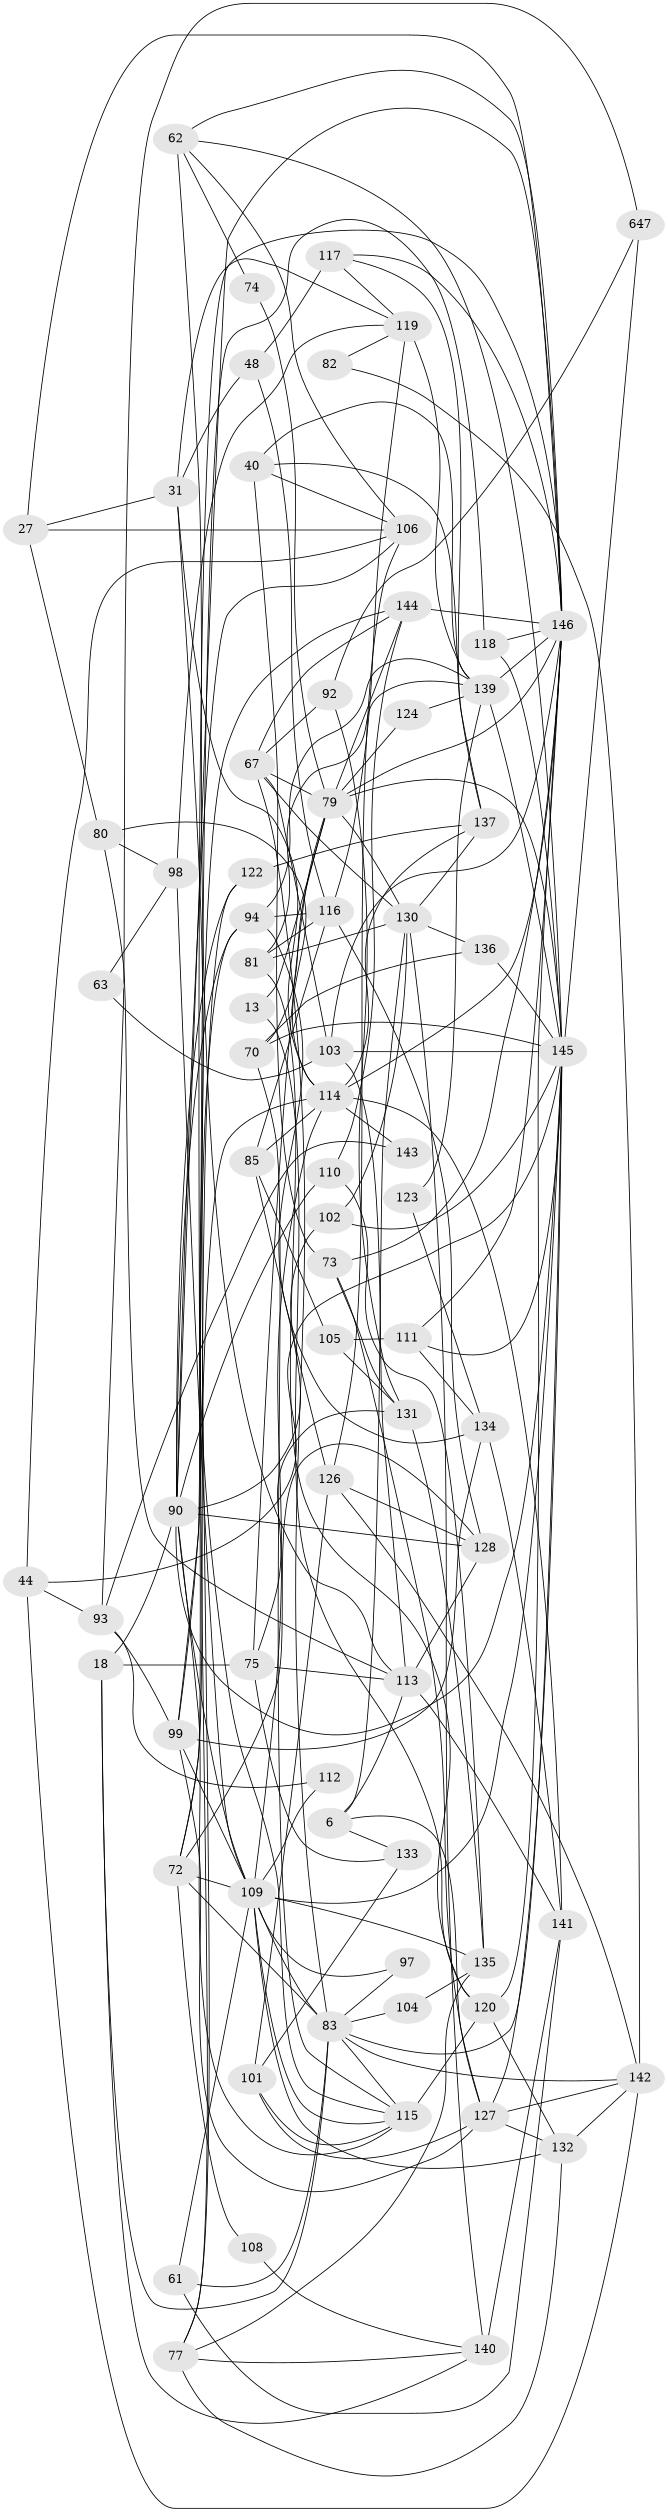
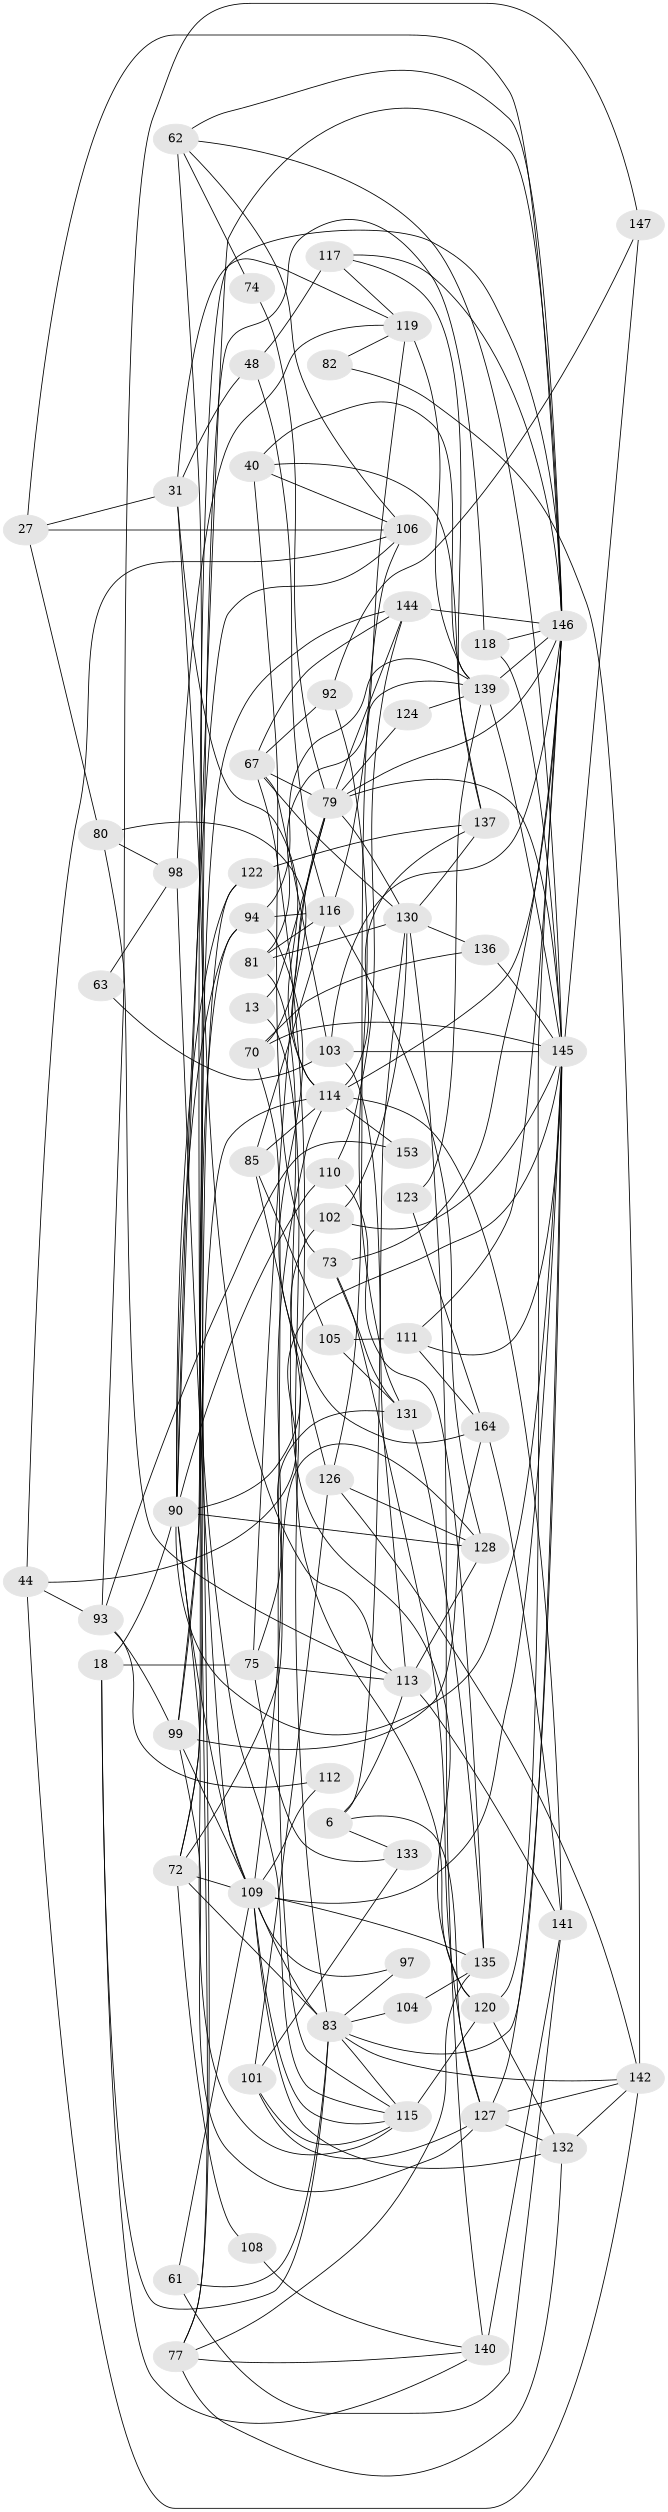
(640, 225) -> (640, 225)
(407, 1153) -> (407, 1153)
(485, 1428) -> (485, 1428)
